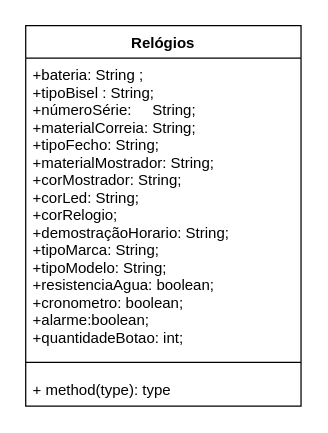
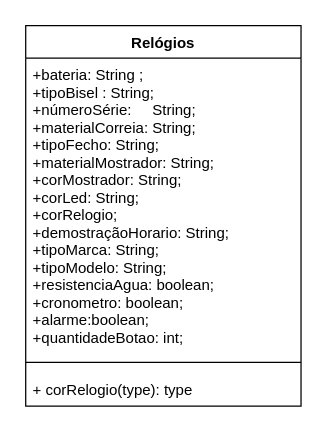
(111, 390) -> (124, 390)
